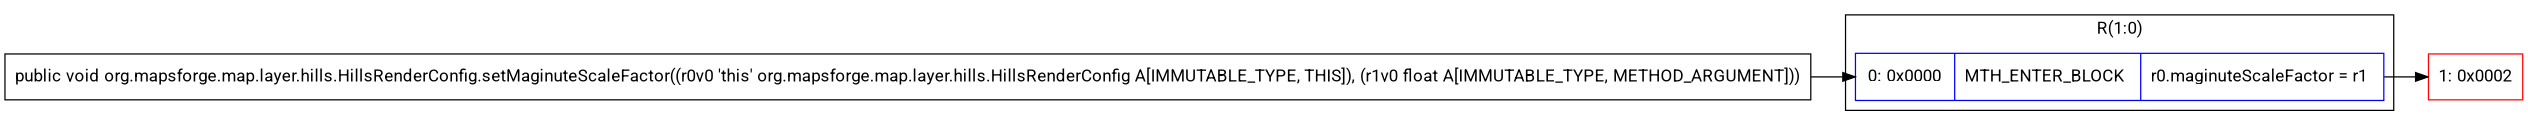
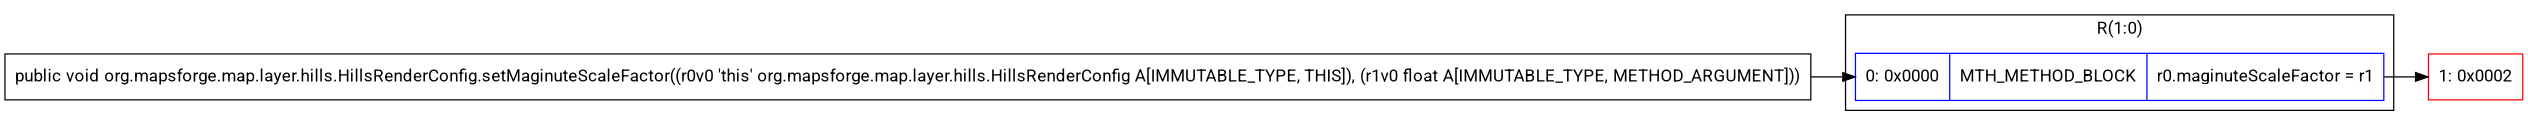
(2045, 76) -> (2048, 76)
